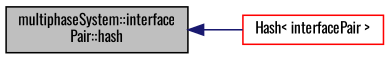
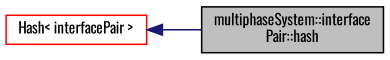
(223, 30) -> (182, 30)
